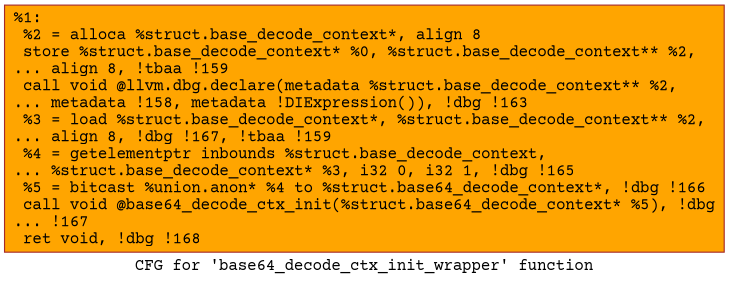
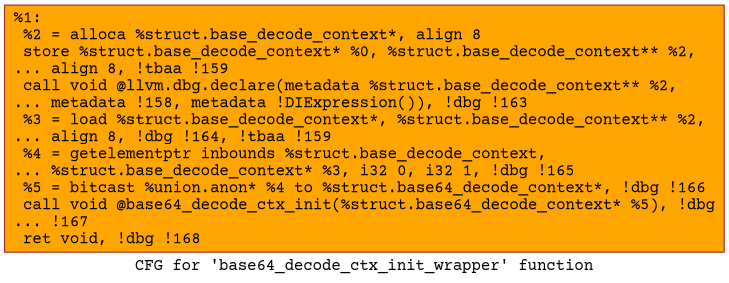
(173, 137) -> (173, 137)
